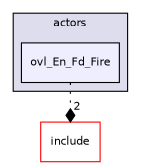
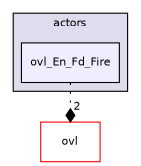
(70, 142) -> (70, 142)
